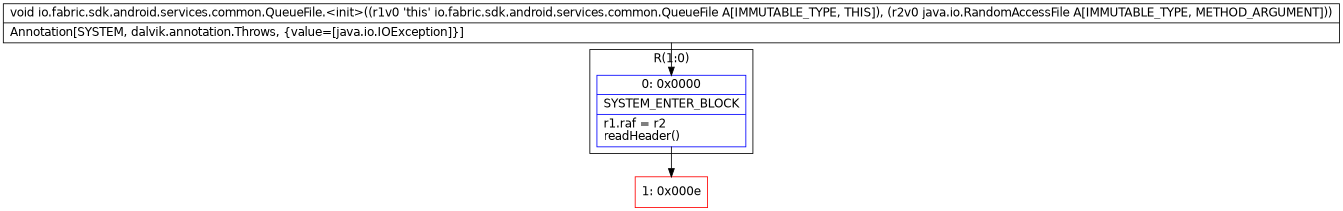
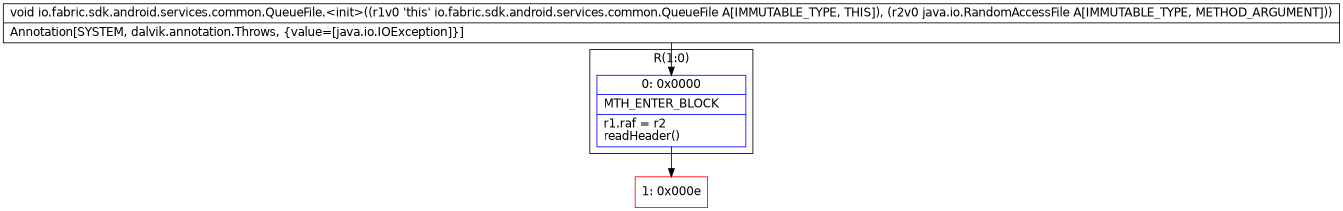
(671, 104) -> (661, 104)
